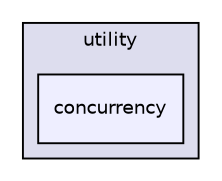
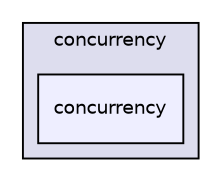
(111, 41) -> (111, 41)
